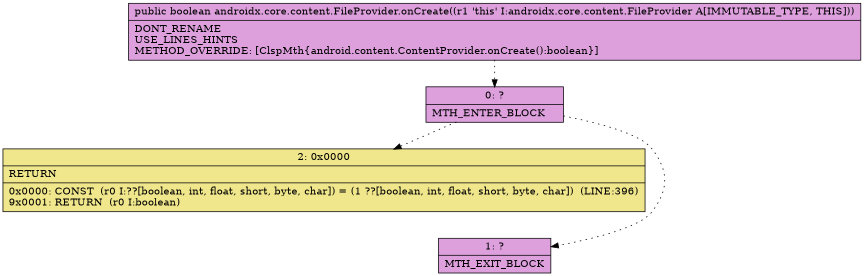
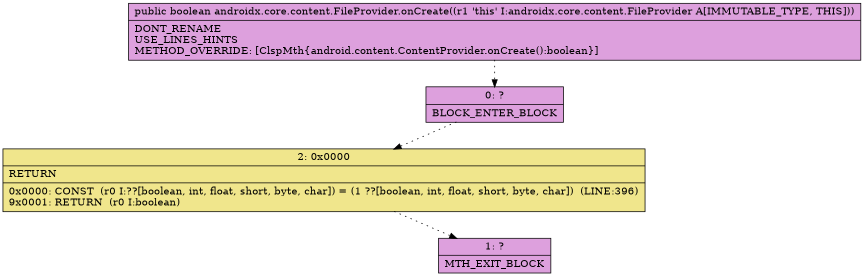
(489, 113) -> (495, 113)
(664, 183) -> (422, 224)
